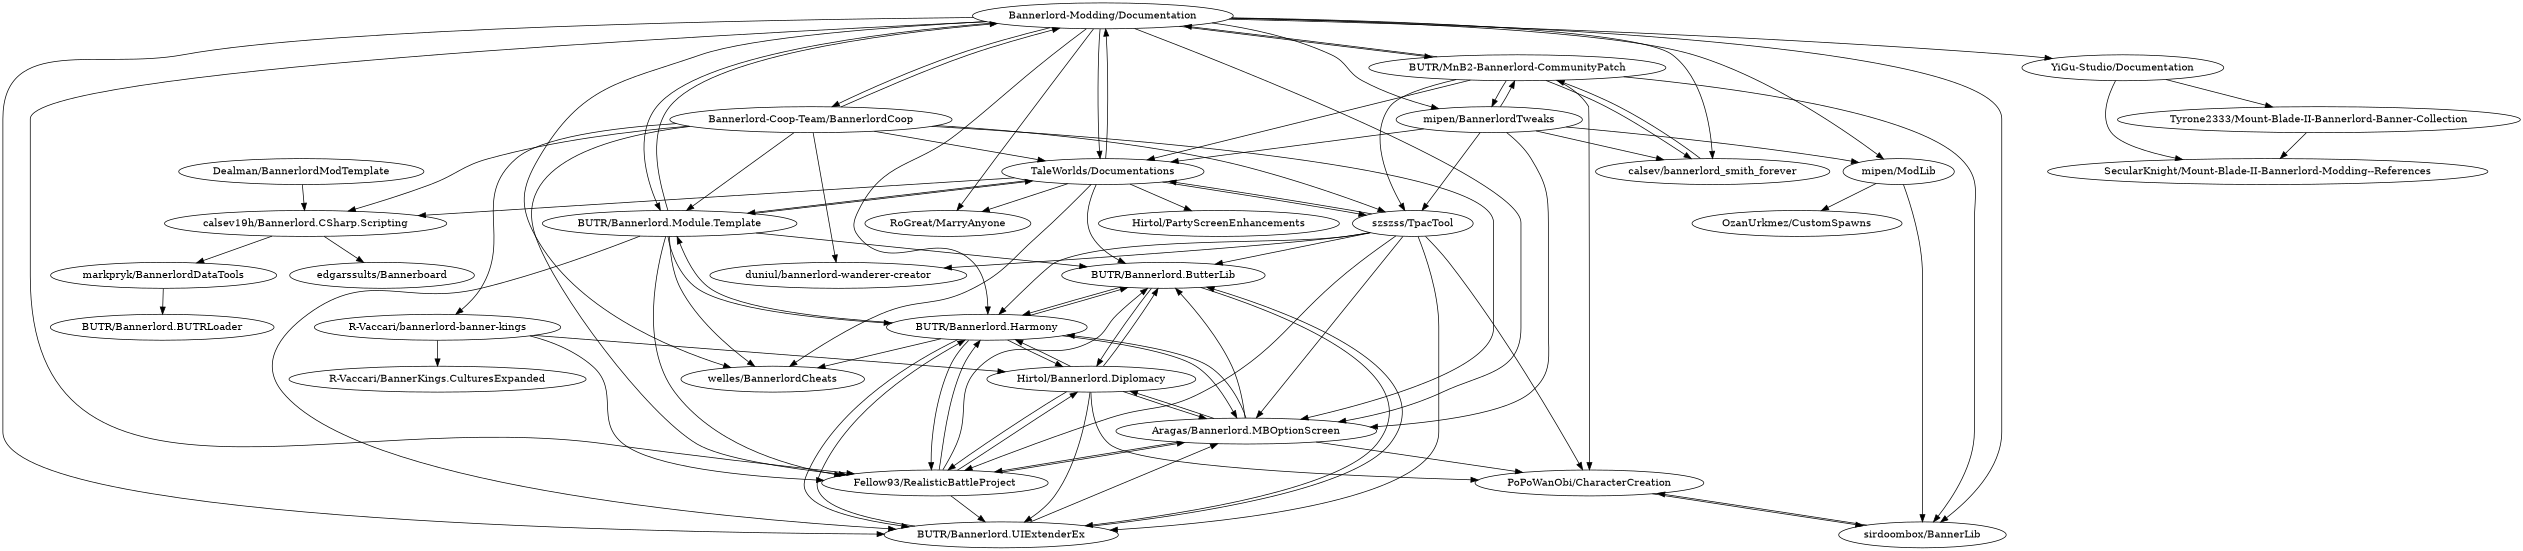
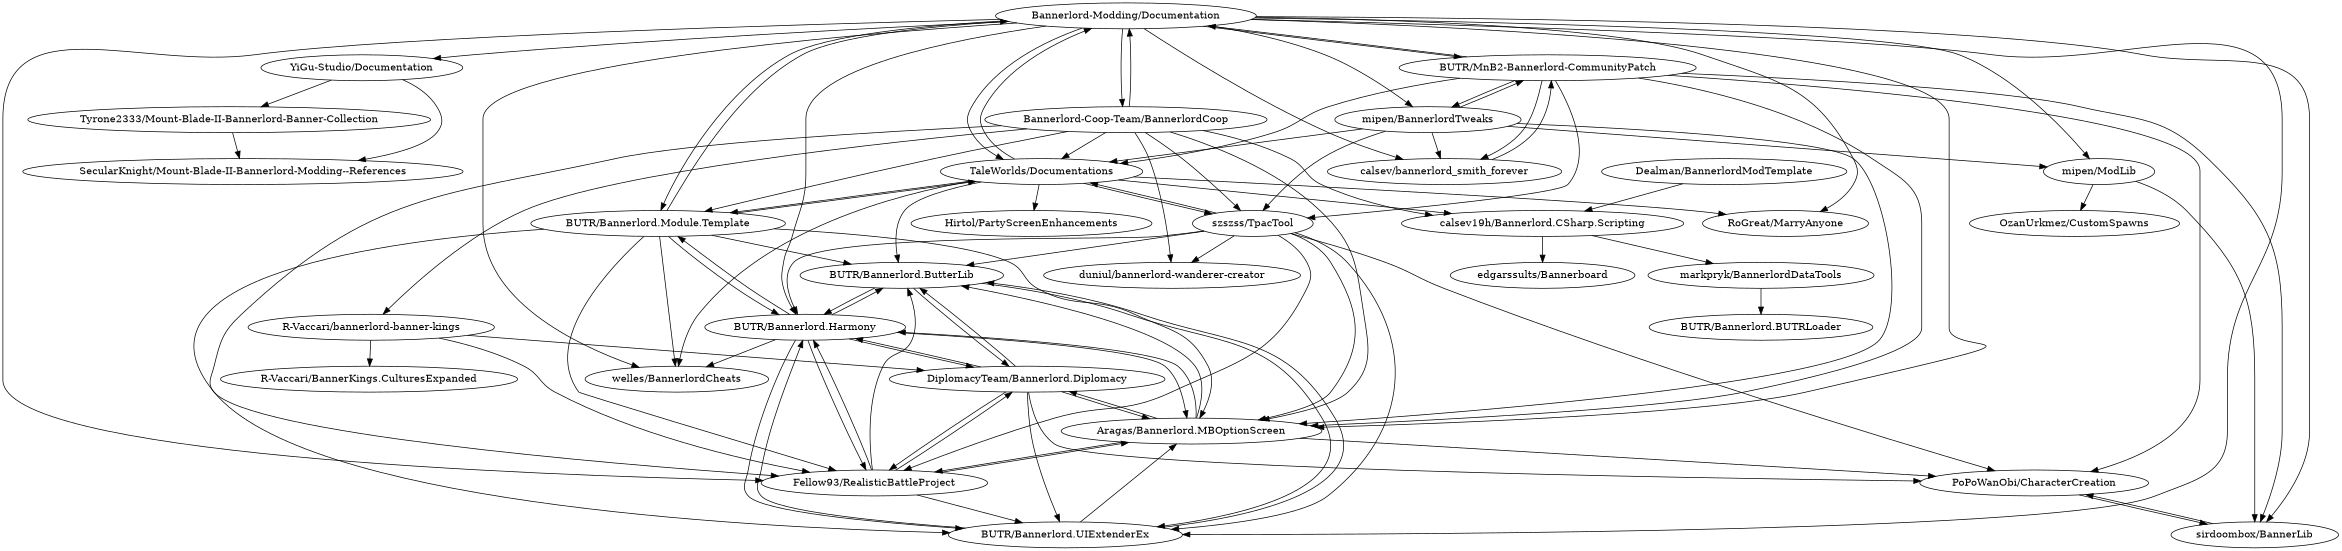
none -> (1025, 276)
none -> (1844, 368)
(1091, 379) -> (1027, 379)
